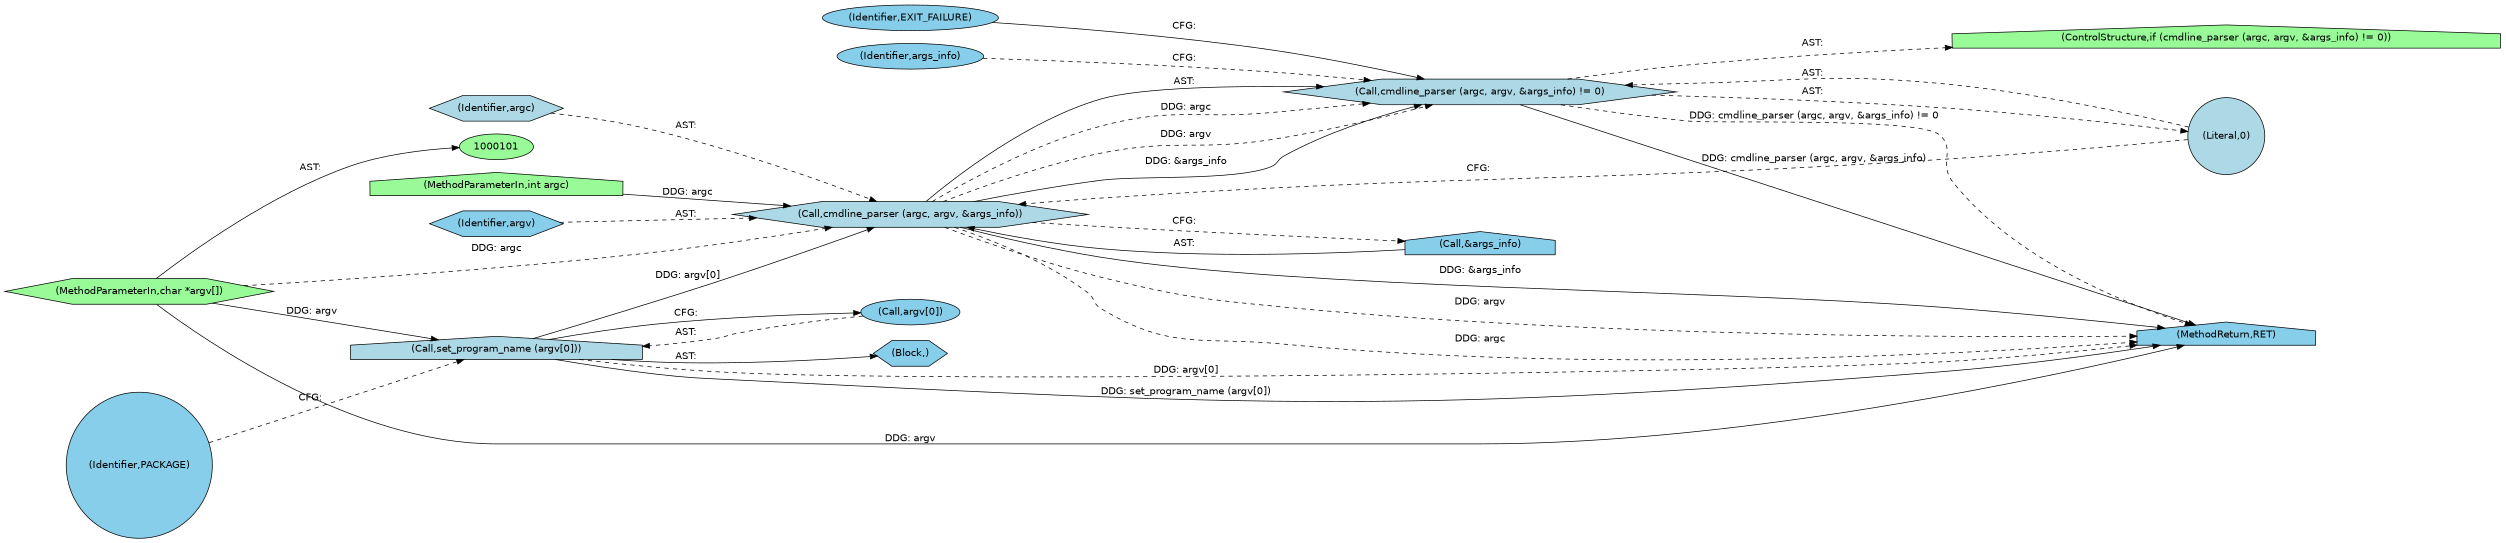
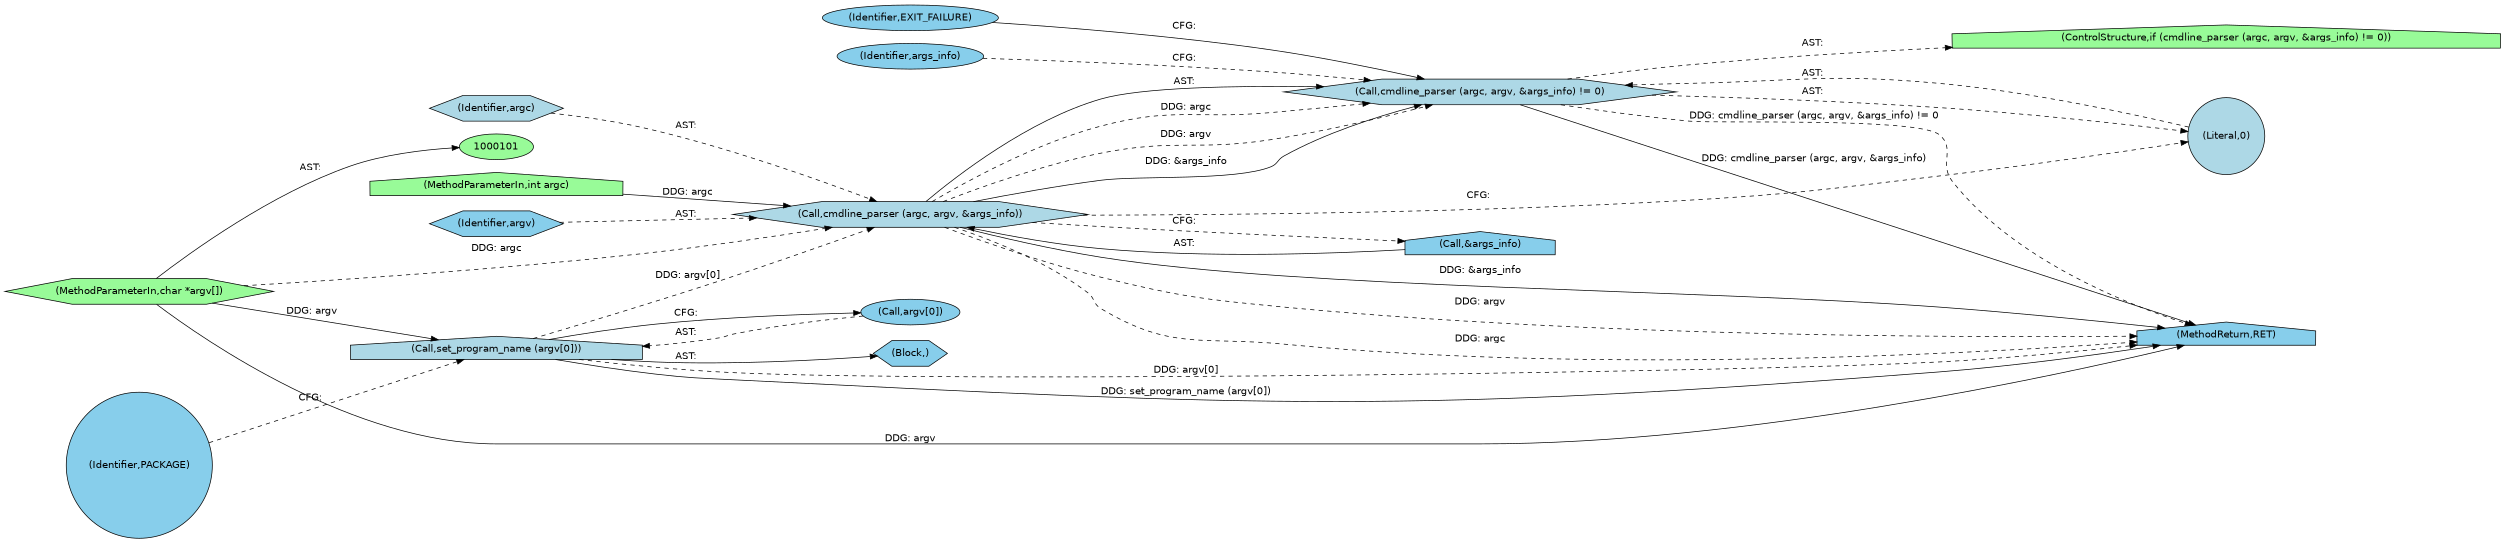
(1607, 176) -> (1634, 203)
(701, 287) -> (701, 287)
